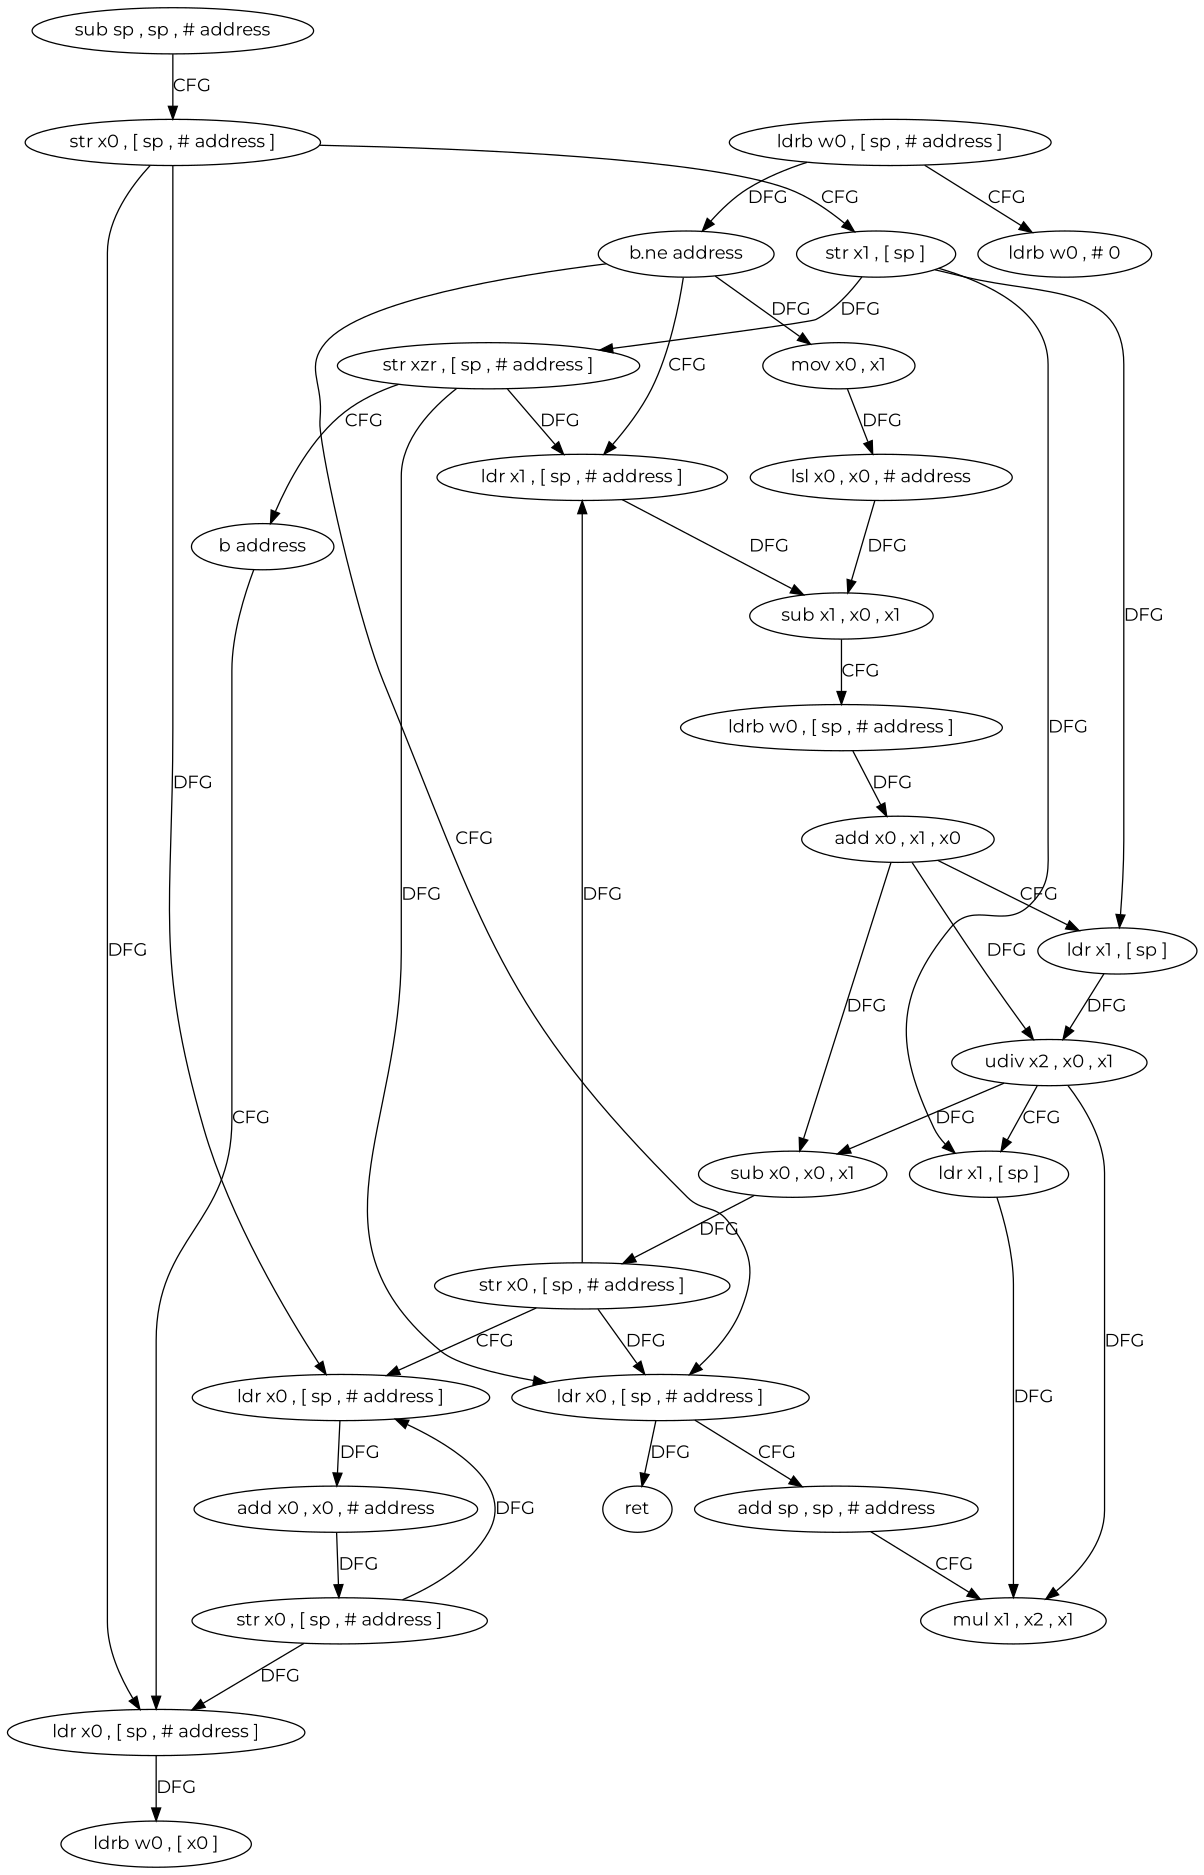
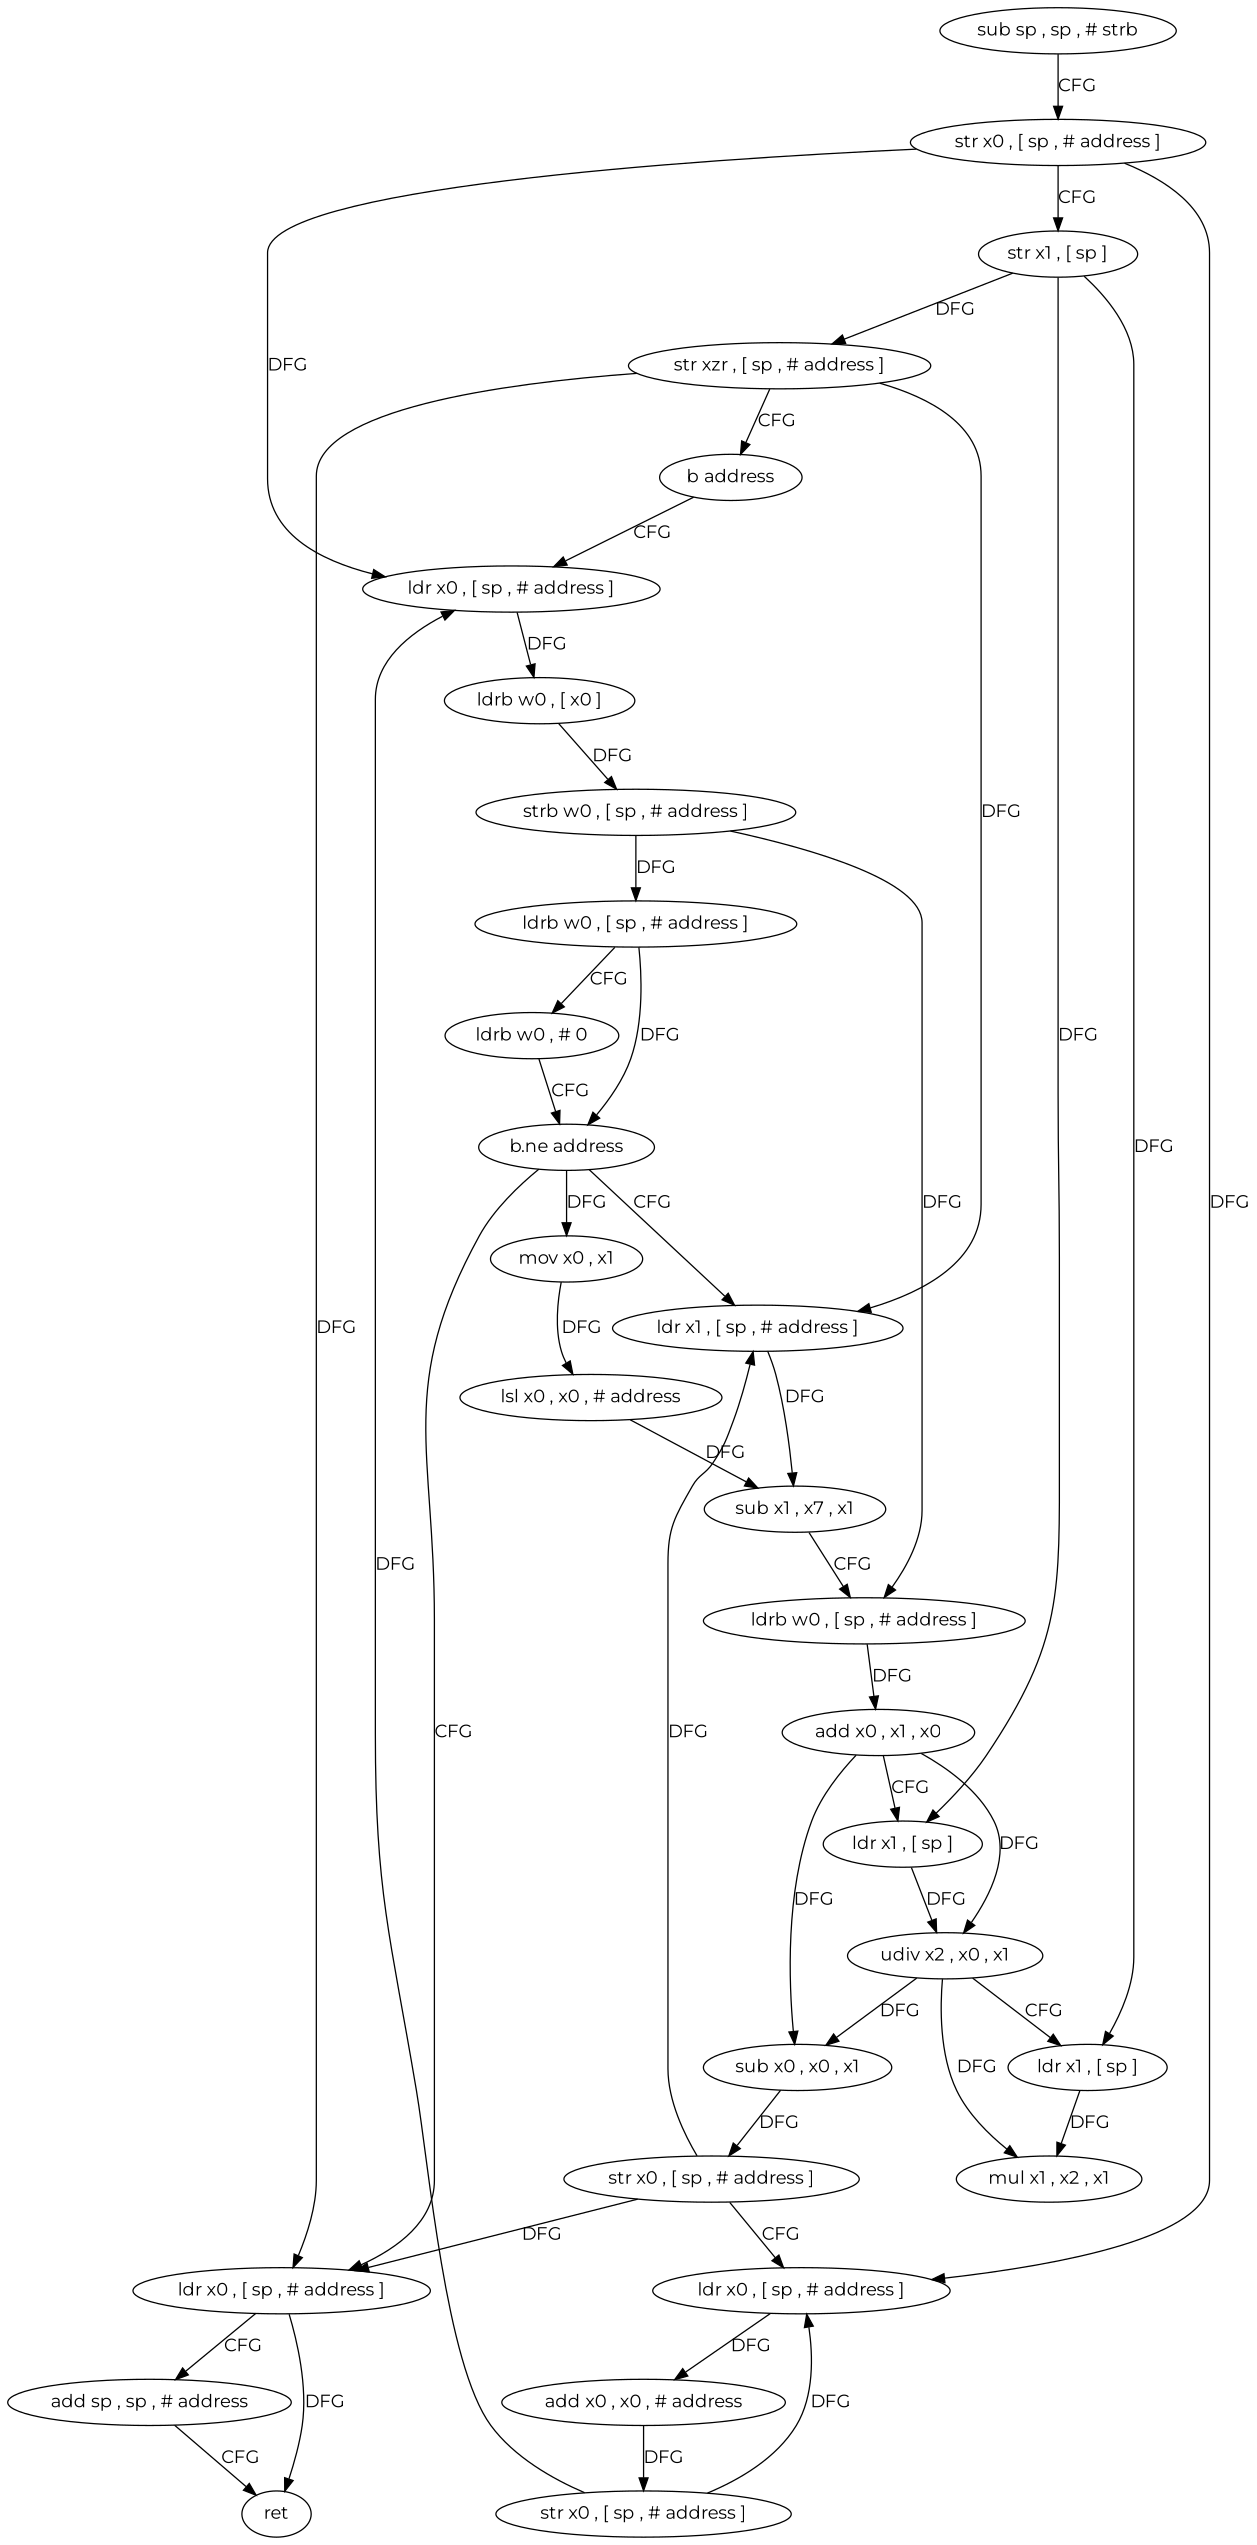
(173, 31) -> (1058, 31)
(841, 616) -> (795, 1509)
none -> (636, 812)
none -> (547, 1085)
(920, 1562) -> (210, 2456)
